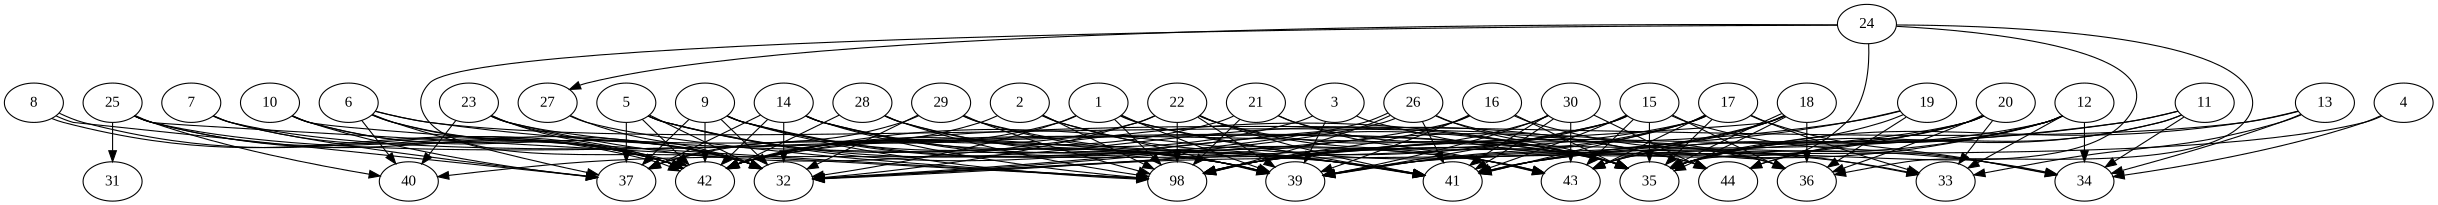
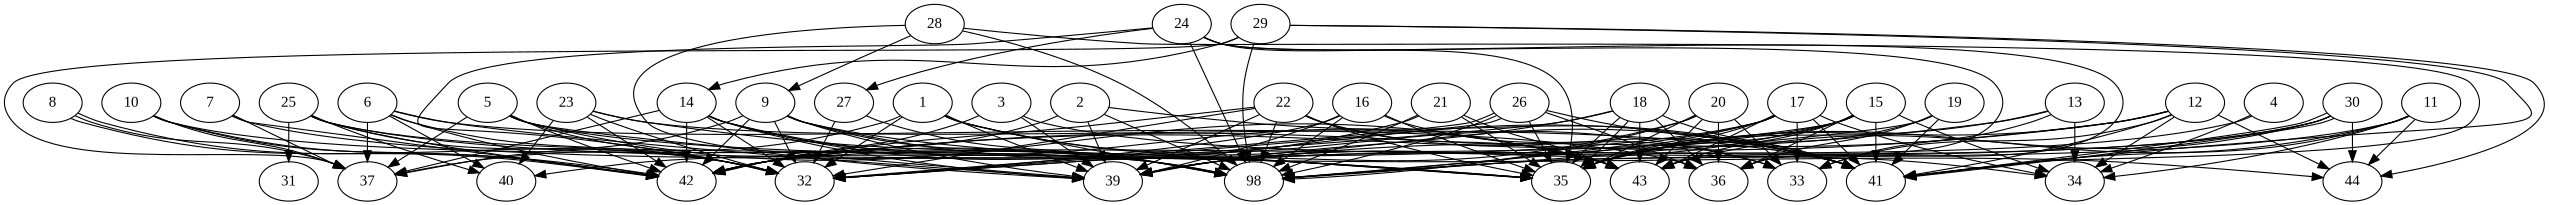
none -> (1215, 98)
(814, 127) -> (829, 72)
(868, 140) -> (992, 64)
